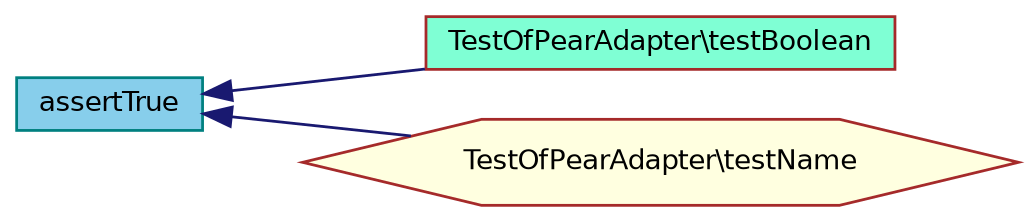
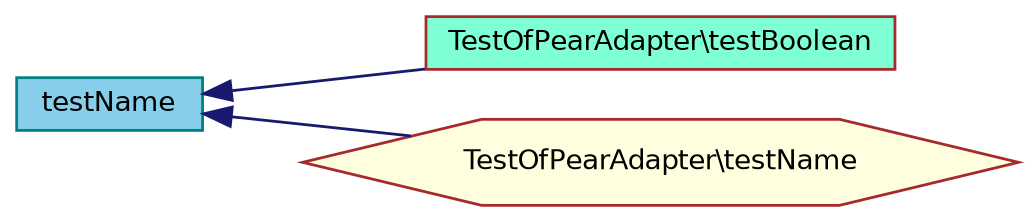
(110, 104) -> (110, 104)
